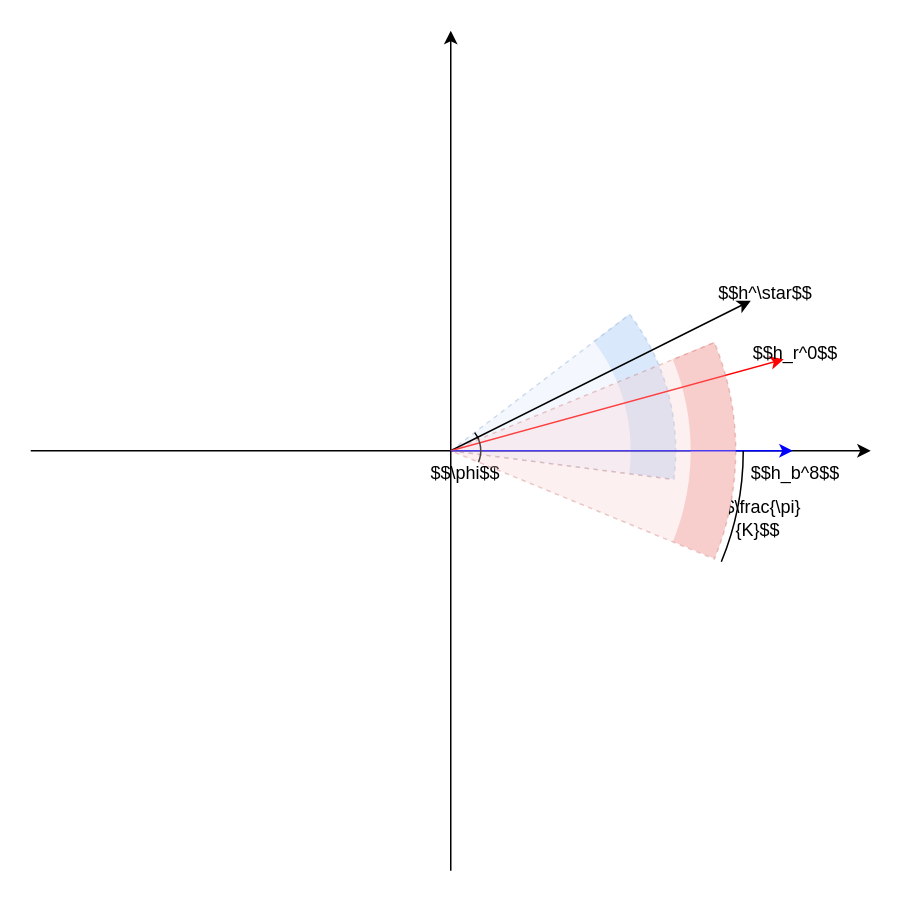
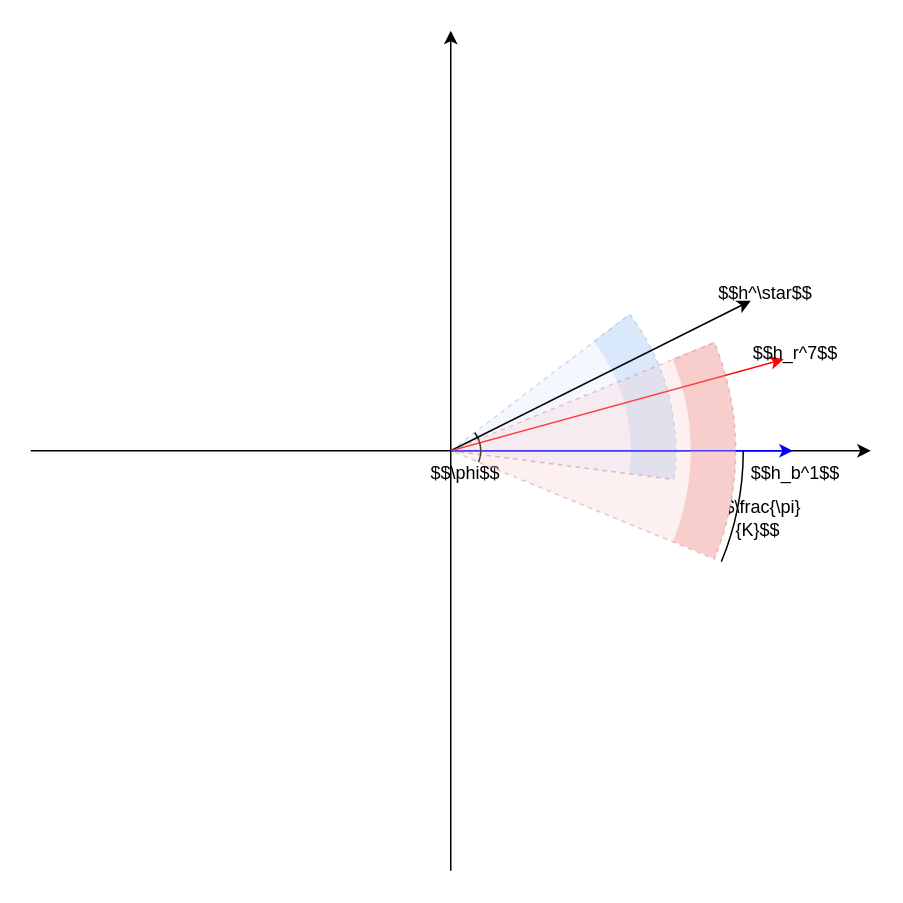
(796, 353) -> (796, 353)
(796, 473) -> (796, 473)
